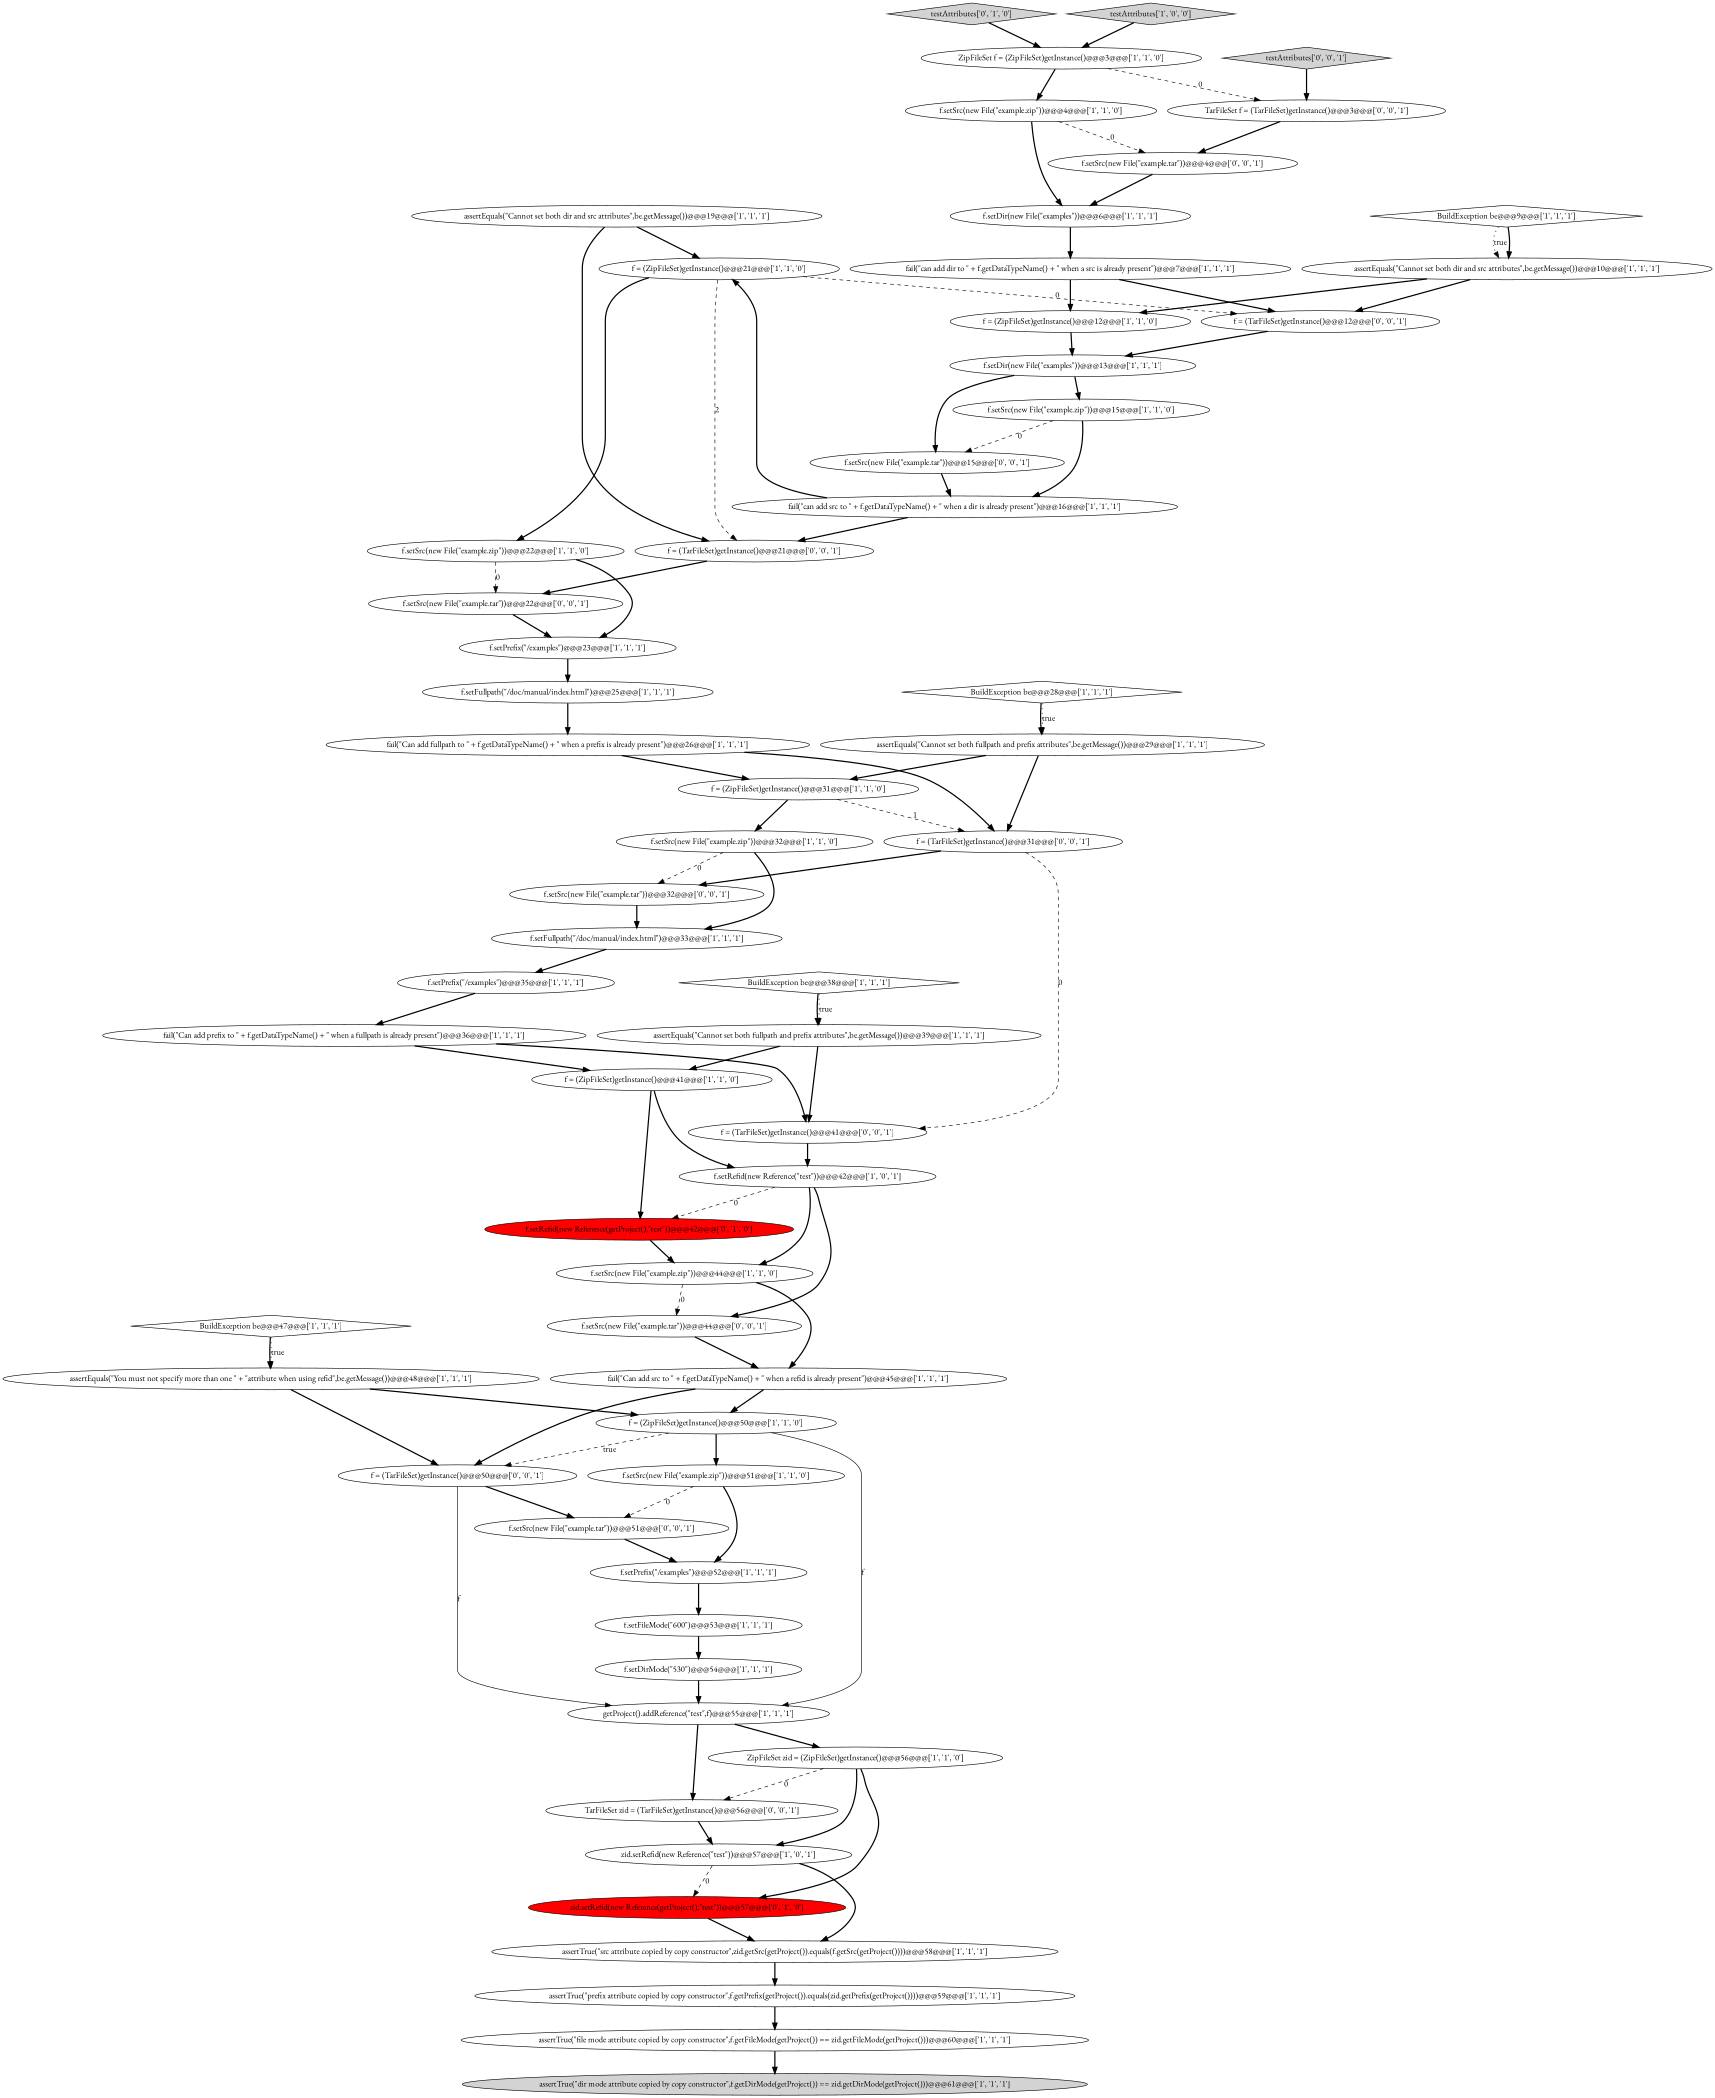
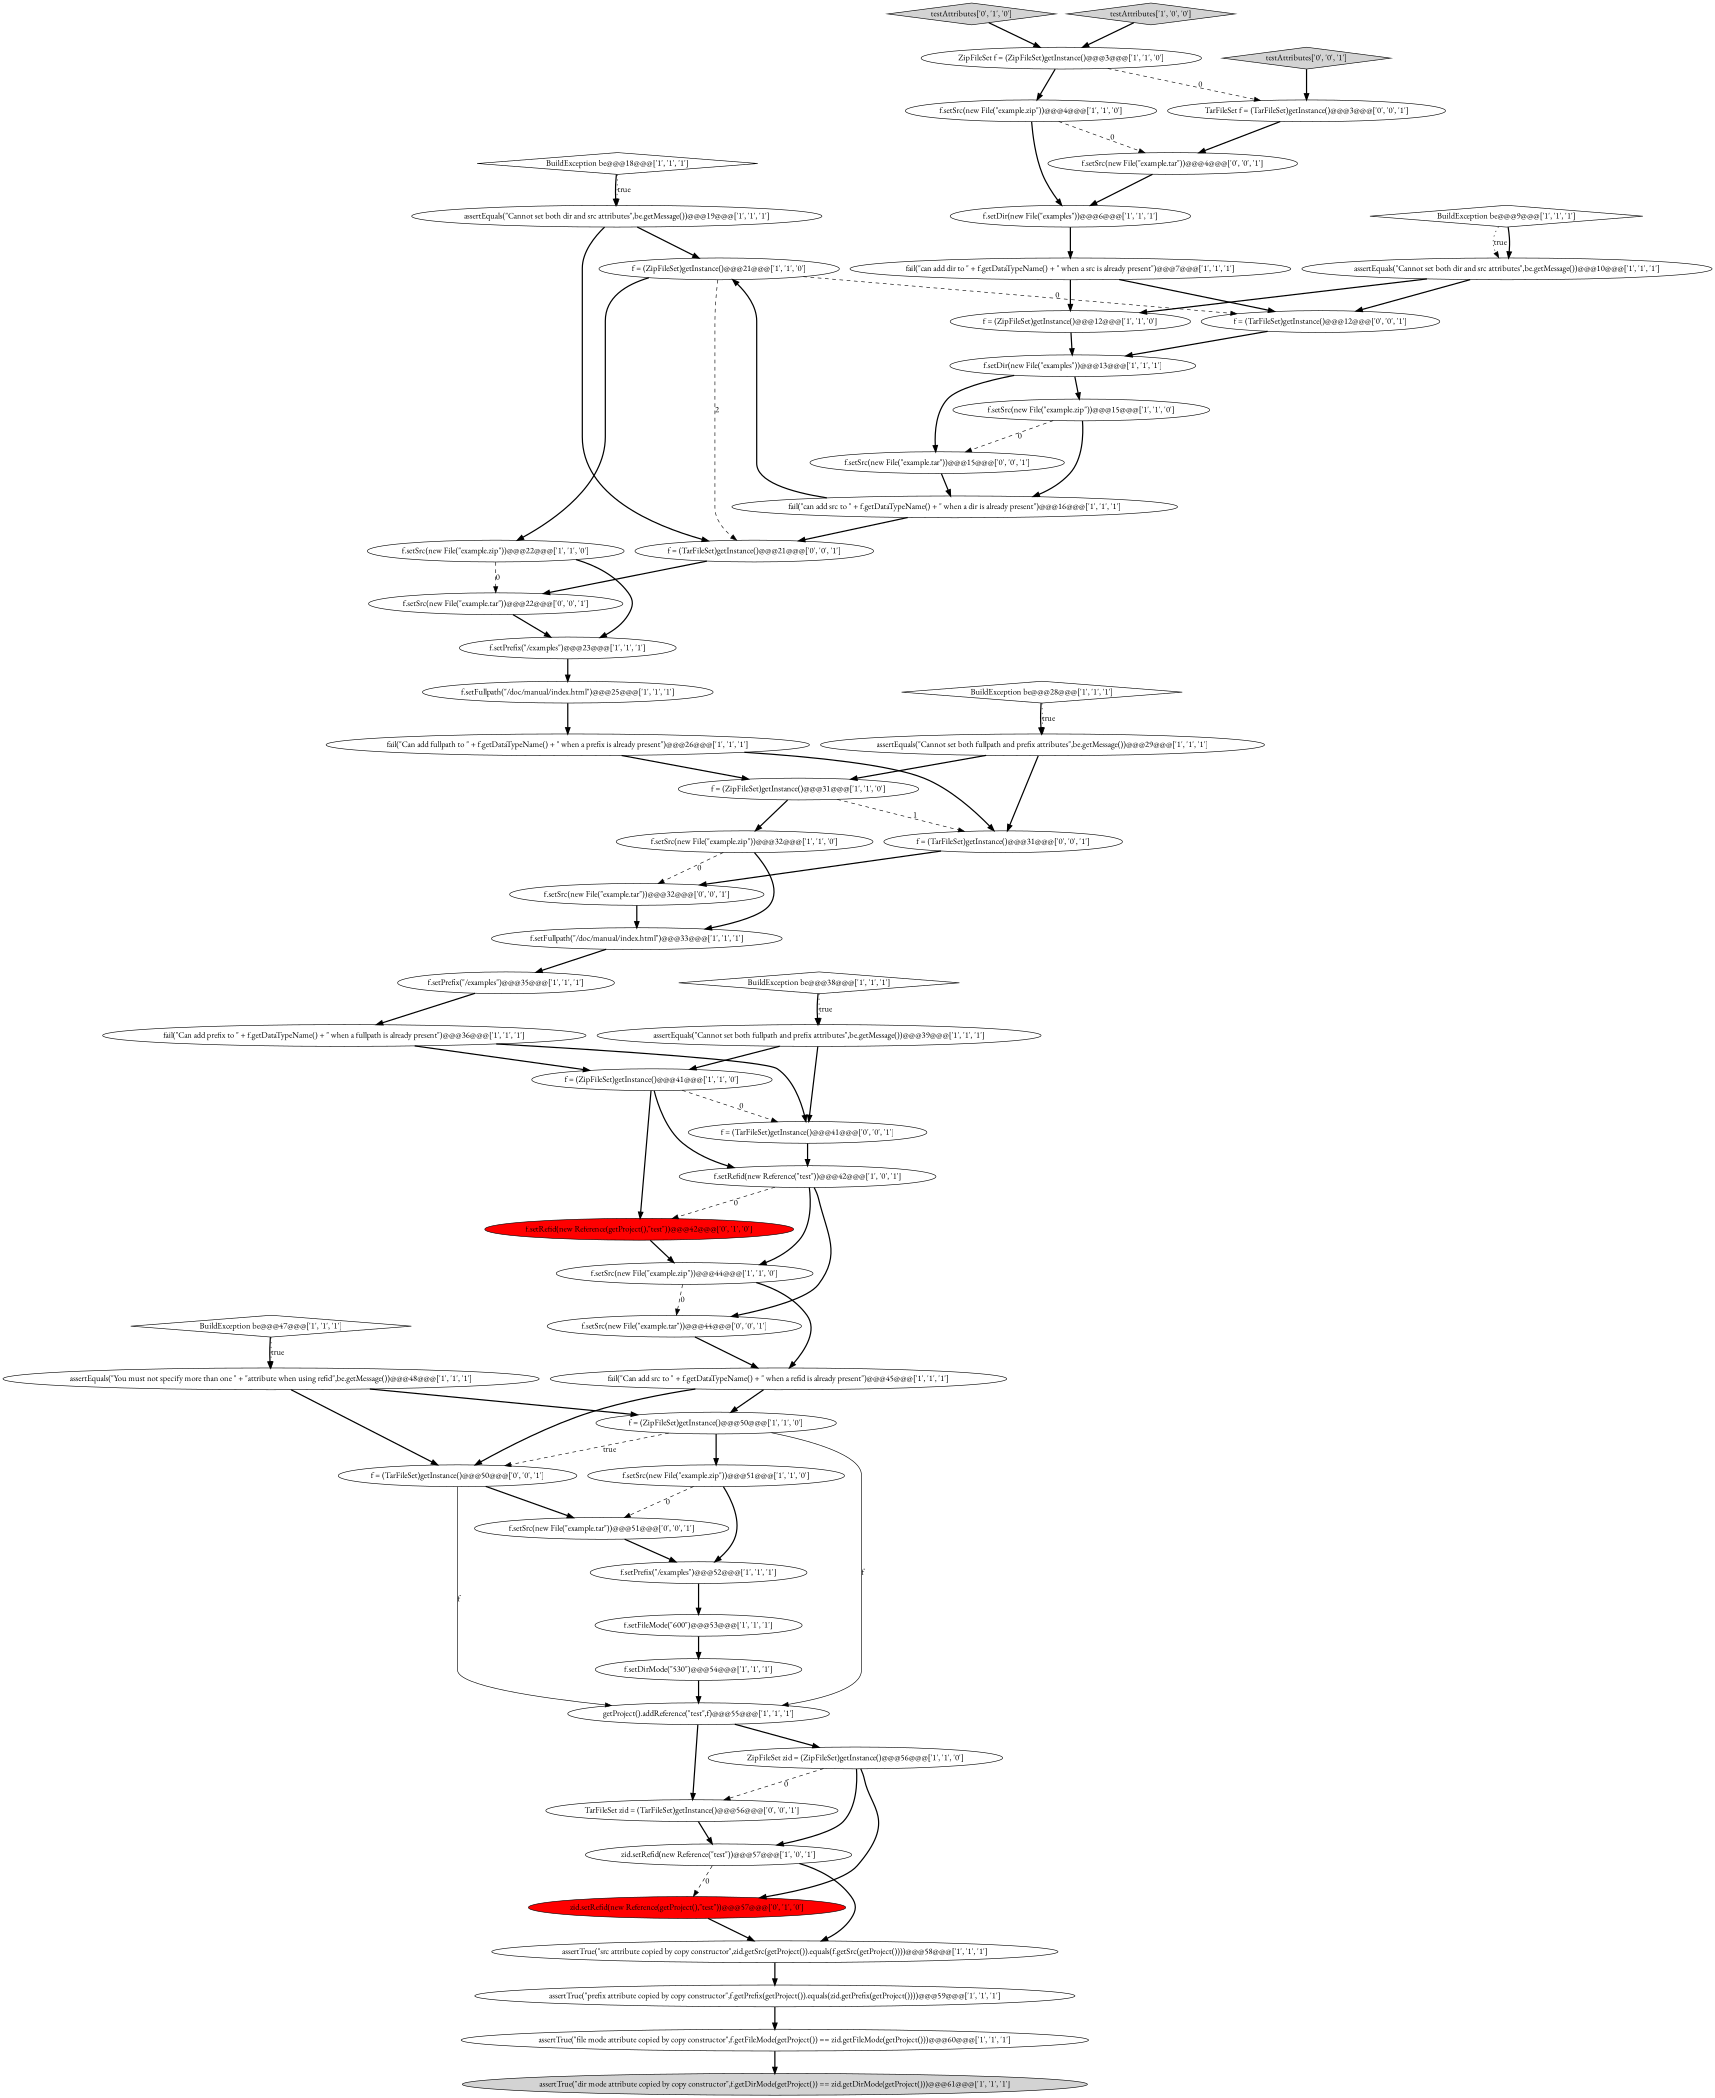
none -> (617, 164)
(1058, 1034) -> (727, 1105)
